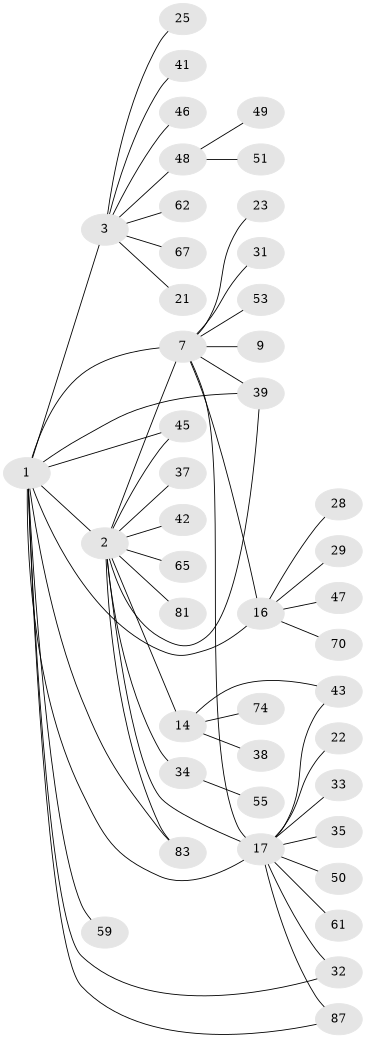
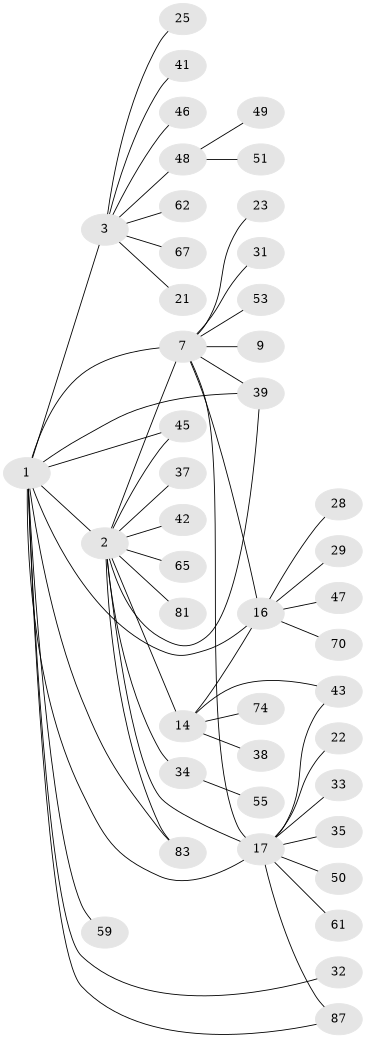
none -> (225, 671)
(293, 914) -> none
